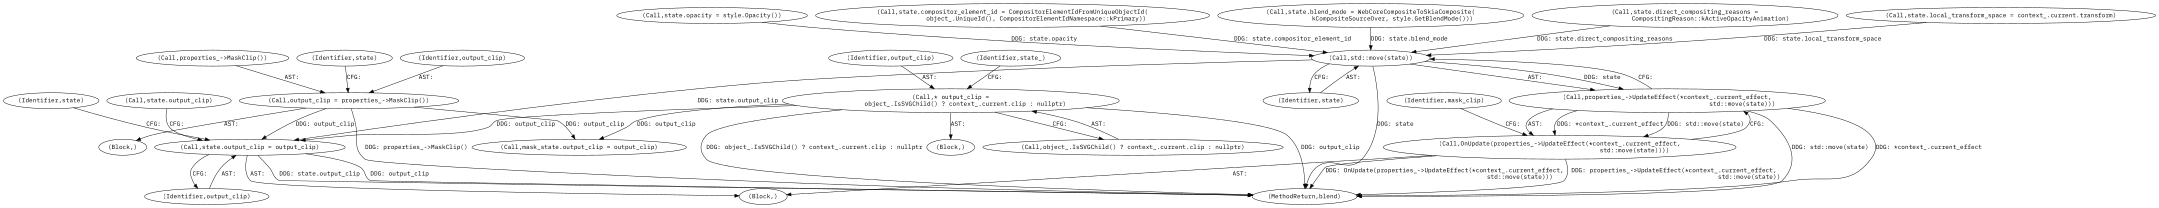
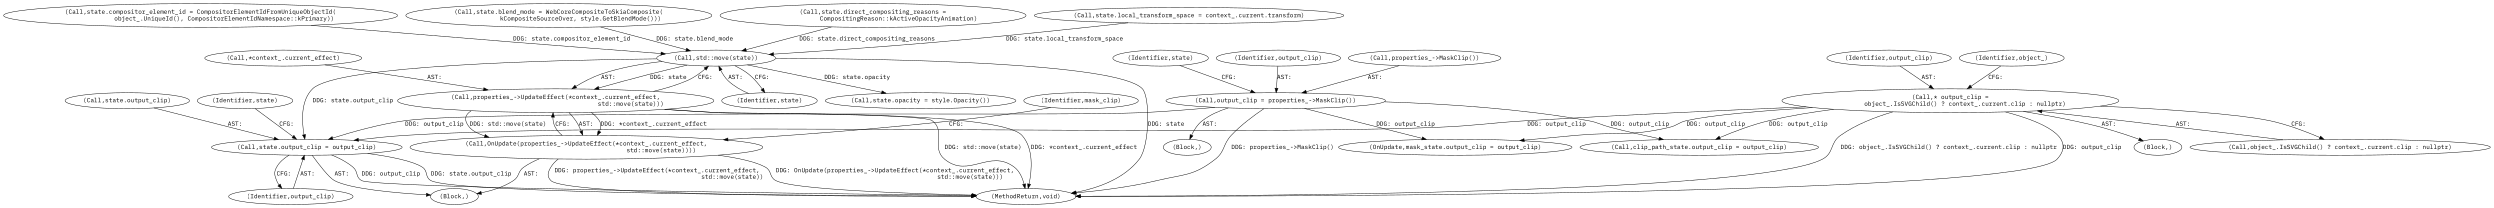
(1035, 43) -> (815, 79)
none -> (283, 58)
(1011, 58) -> (2012, 58)
(179, 124) -> (237, 124)
(579, 147) -> (1455, 147)
none -> (1699, 147)
(1305, 197) -> (1026, 197)
